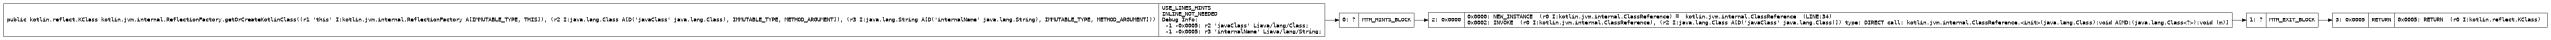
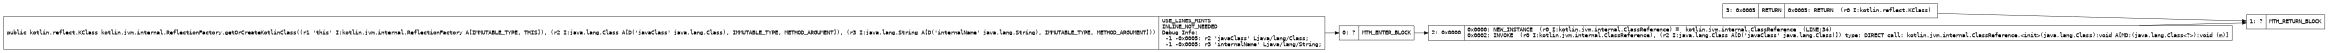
(1386, 20) -> (1386, 33)
(2292, 20) -> (2295, 22)
(2323, 20) -> (2090, 17)
